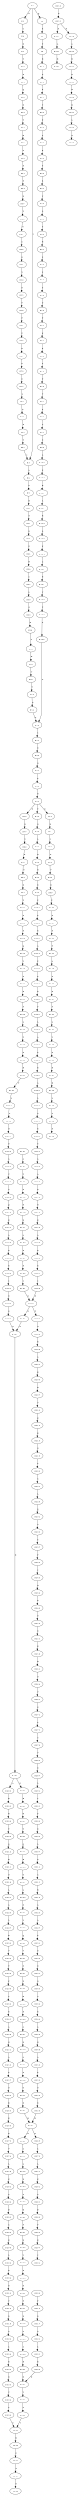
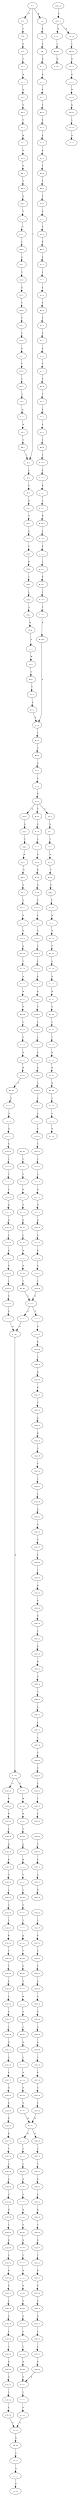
(37, 1828) -> none
(37, 1904) -> none
none -> (37, 2278)
